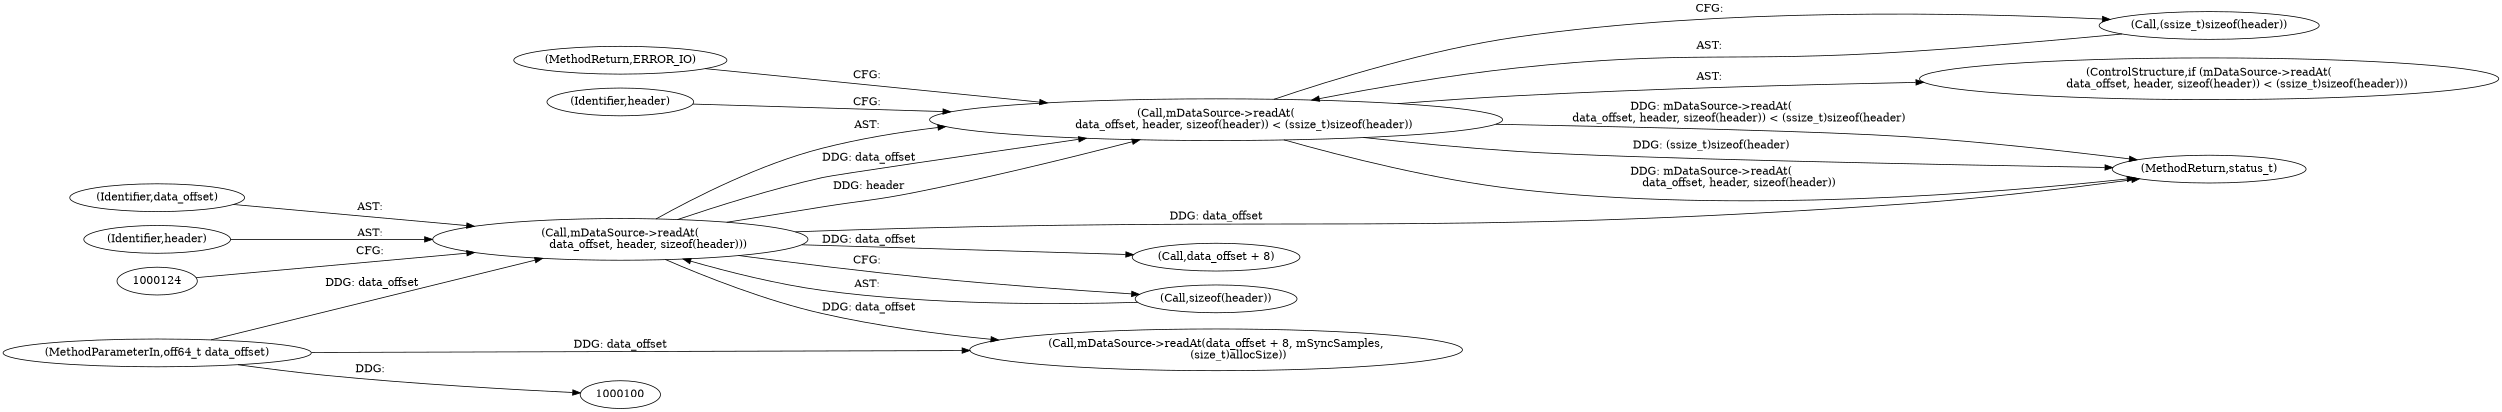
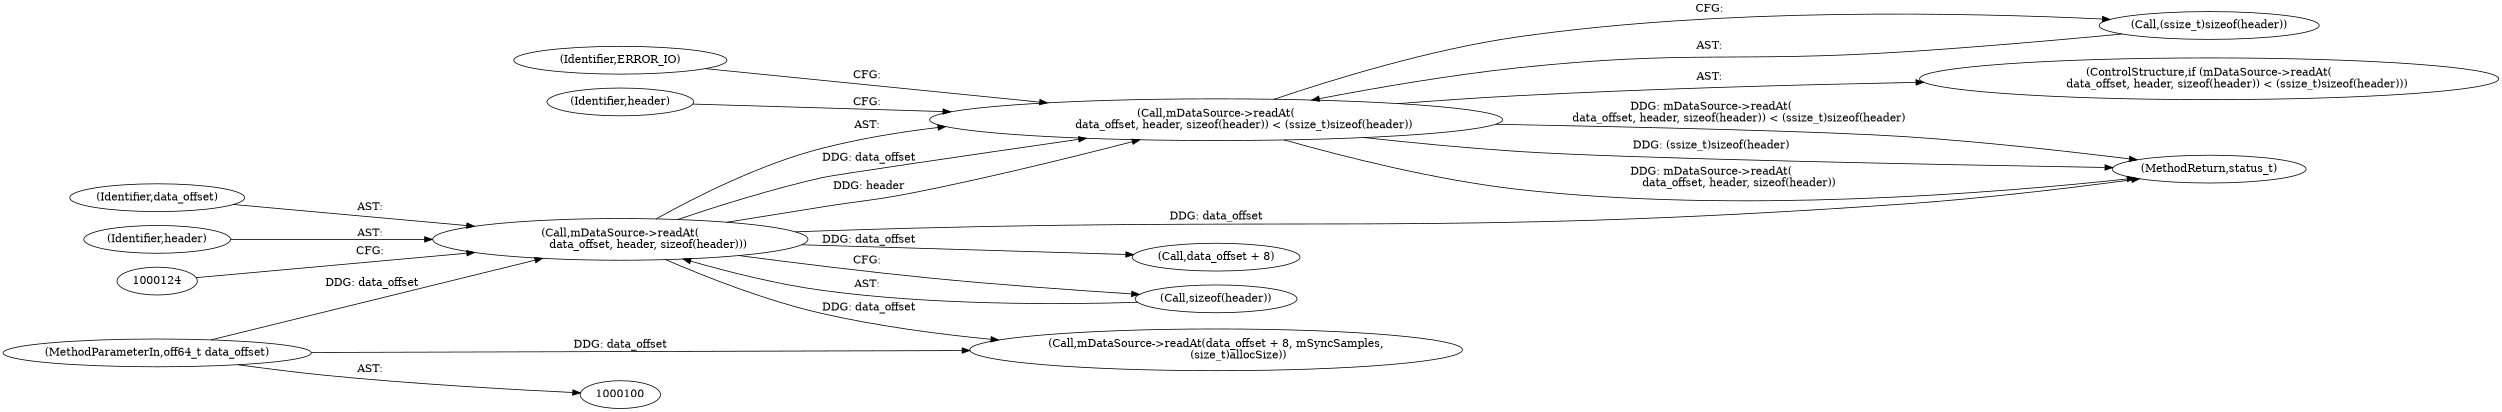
(620, 60) -> (620, 60)
(372, 370) -> (372, 370)
